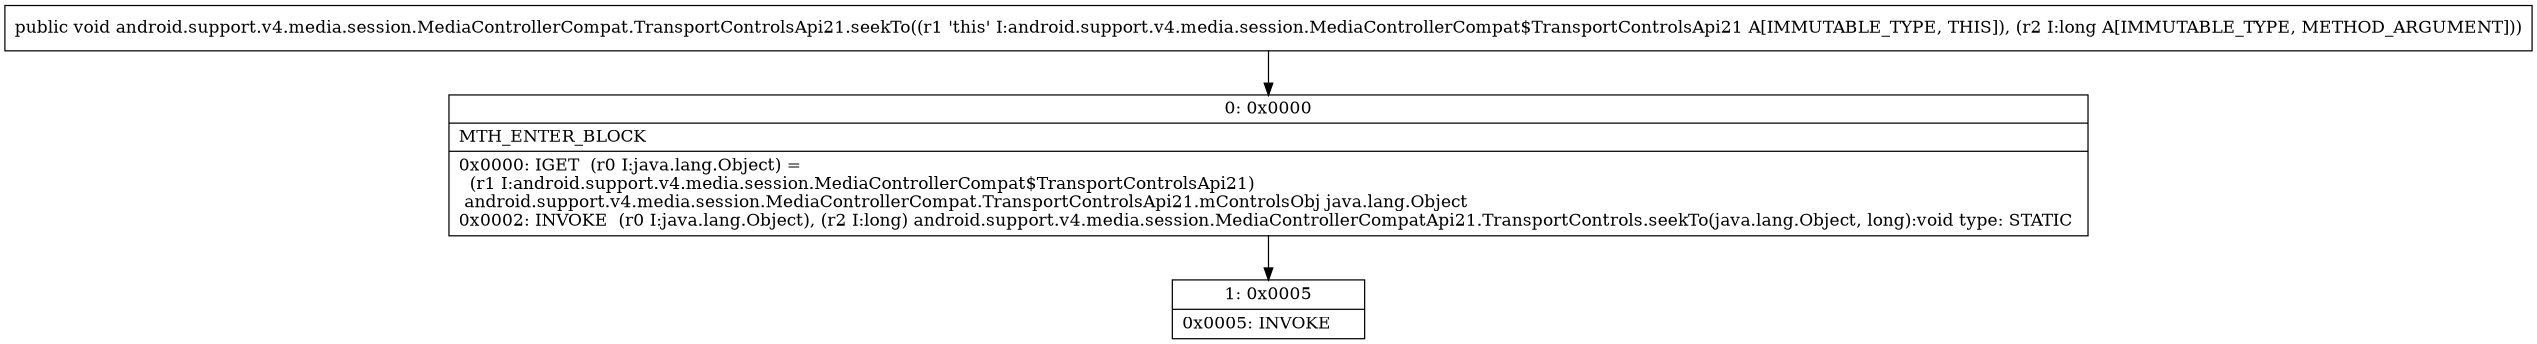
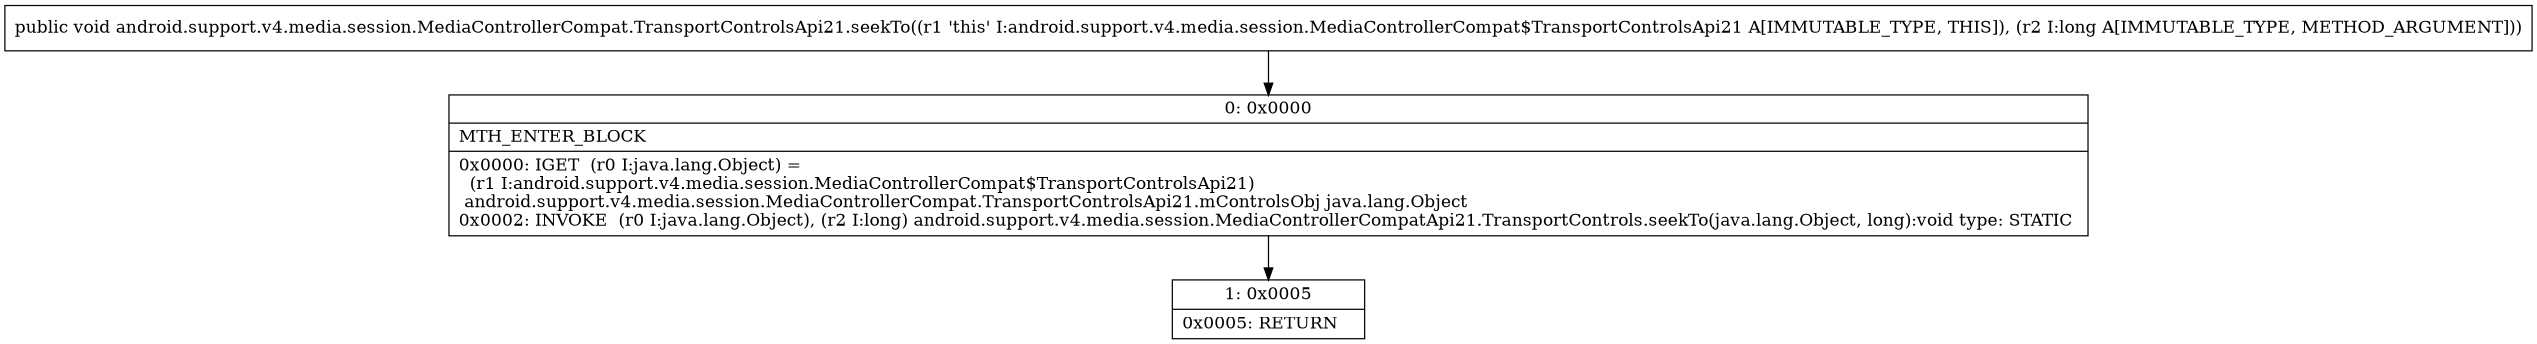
(1265, 323) -> (1268, 323)
